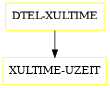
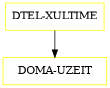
(55, 71) -> (55, 71)
